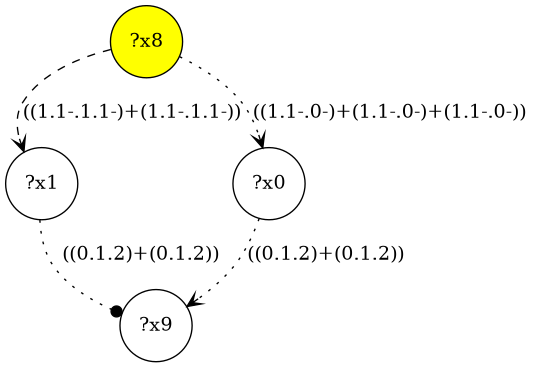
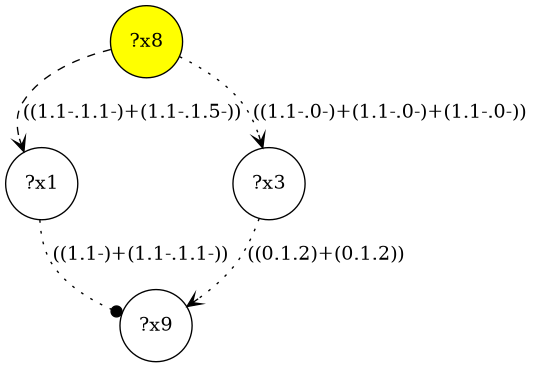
(132, 113) -> (132, 113)
(269, 184) -> (269, 184)
(141, 255) -> (141, 255)
